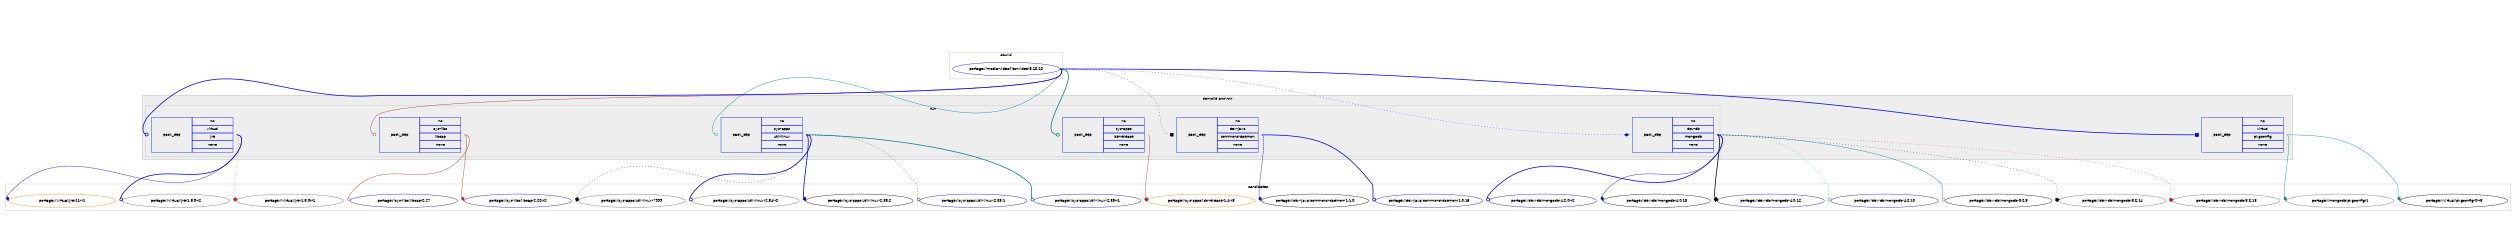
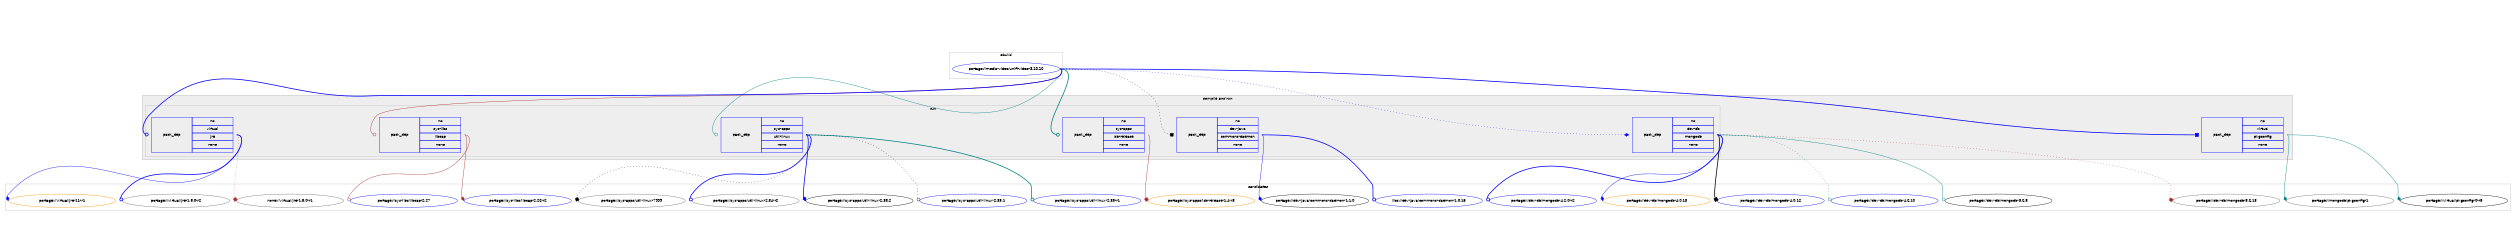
(1006, 69) -> (1006, 69)
(290, 201) -> (290, 201)
(1429, 201) -> (1429, 201)
(1657, 201) -> (1657, 201)
(2112, 201) -> none
